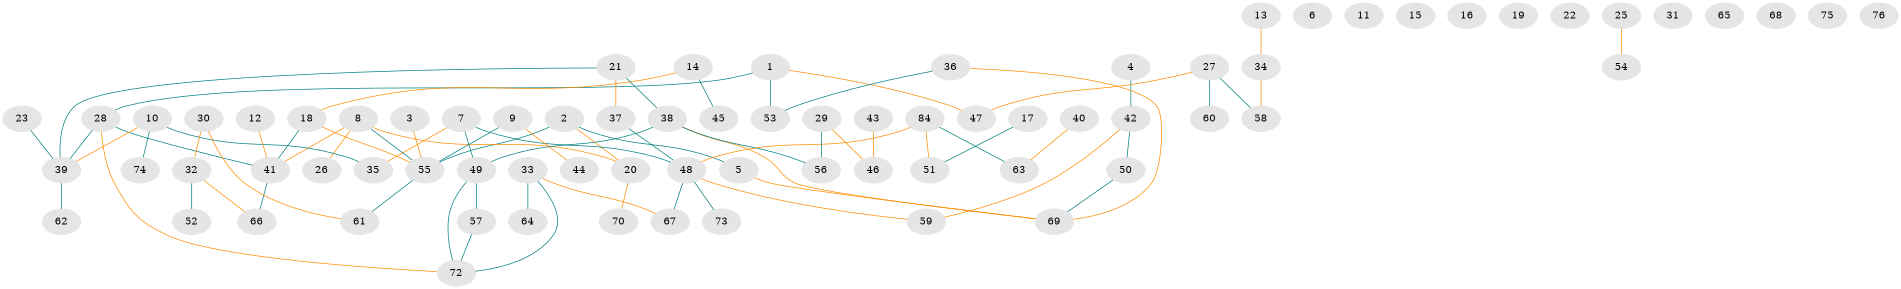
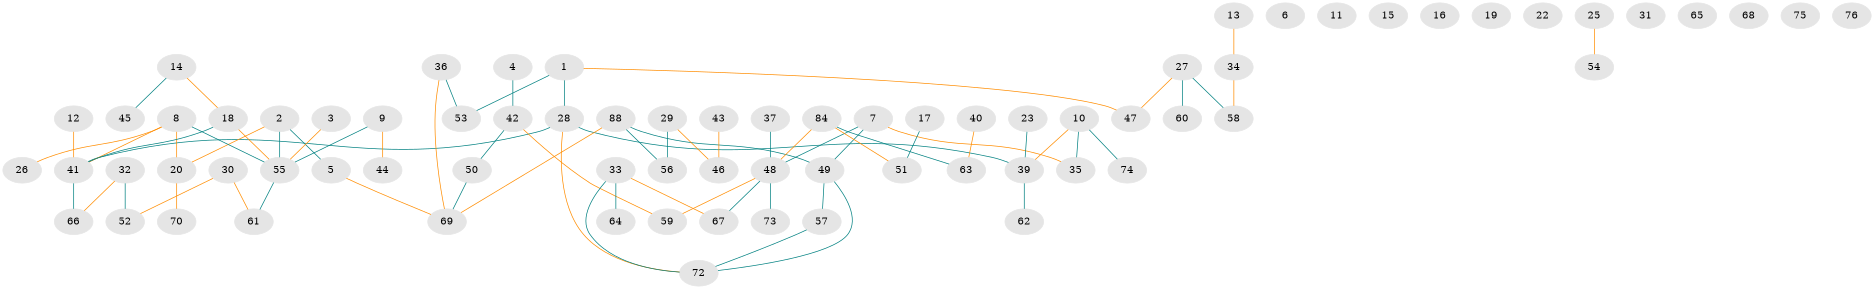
(616, 67) -> none
(667, 119) -> (616, 119)
(198, 144) -> (182, 193)
